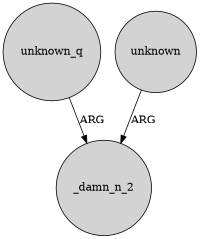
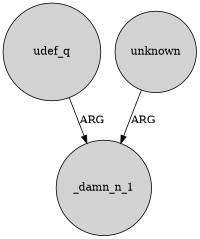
(52, 52) -> (52, 52)
(104, 188) -> (104, 188)
